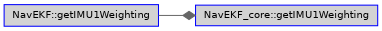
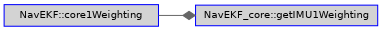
(81, 15) -> (81, 15)
